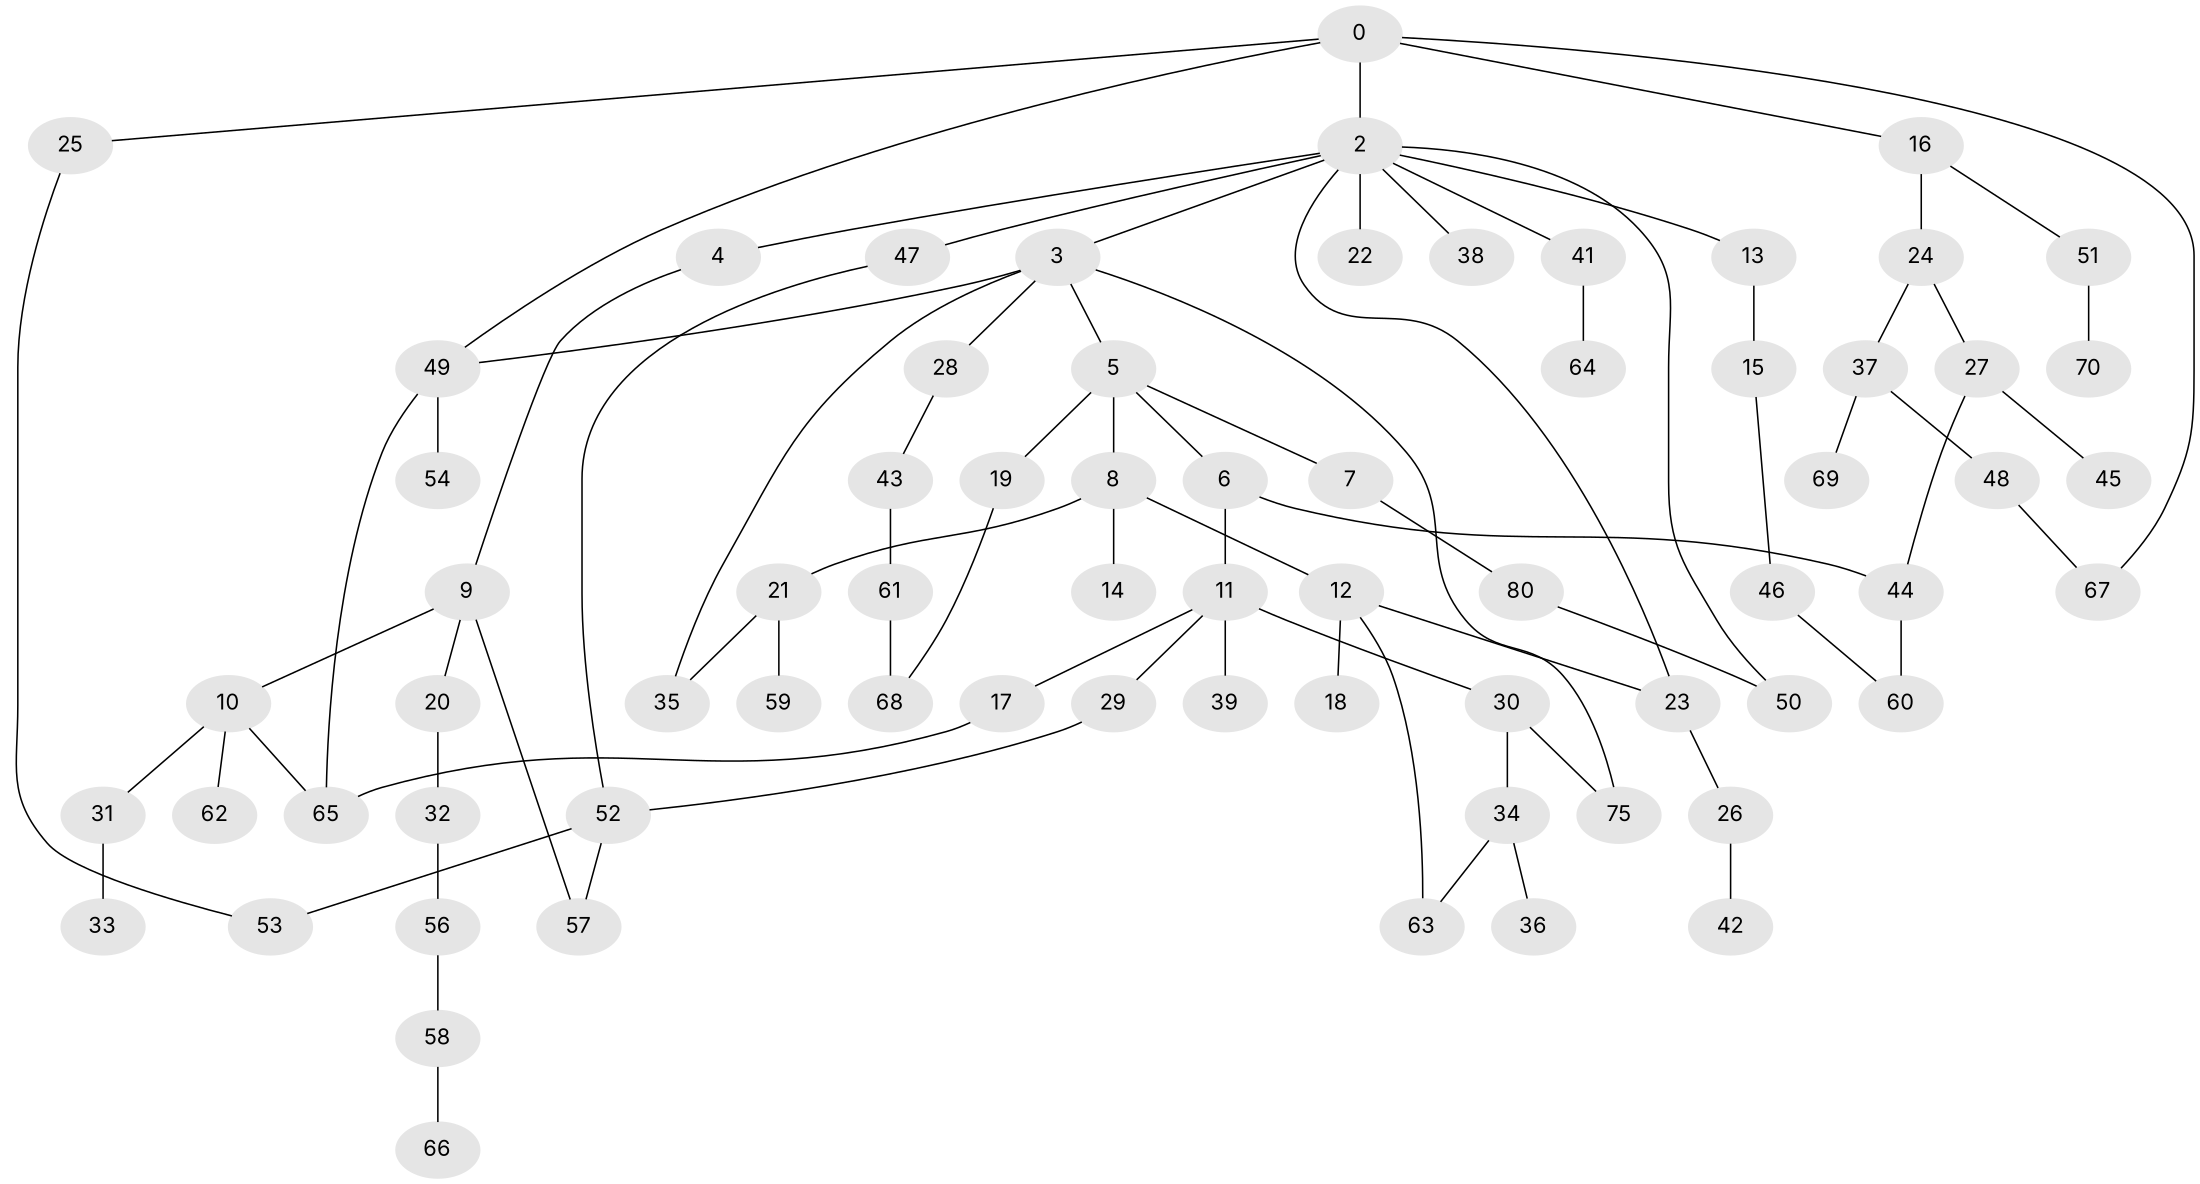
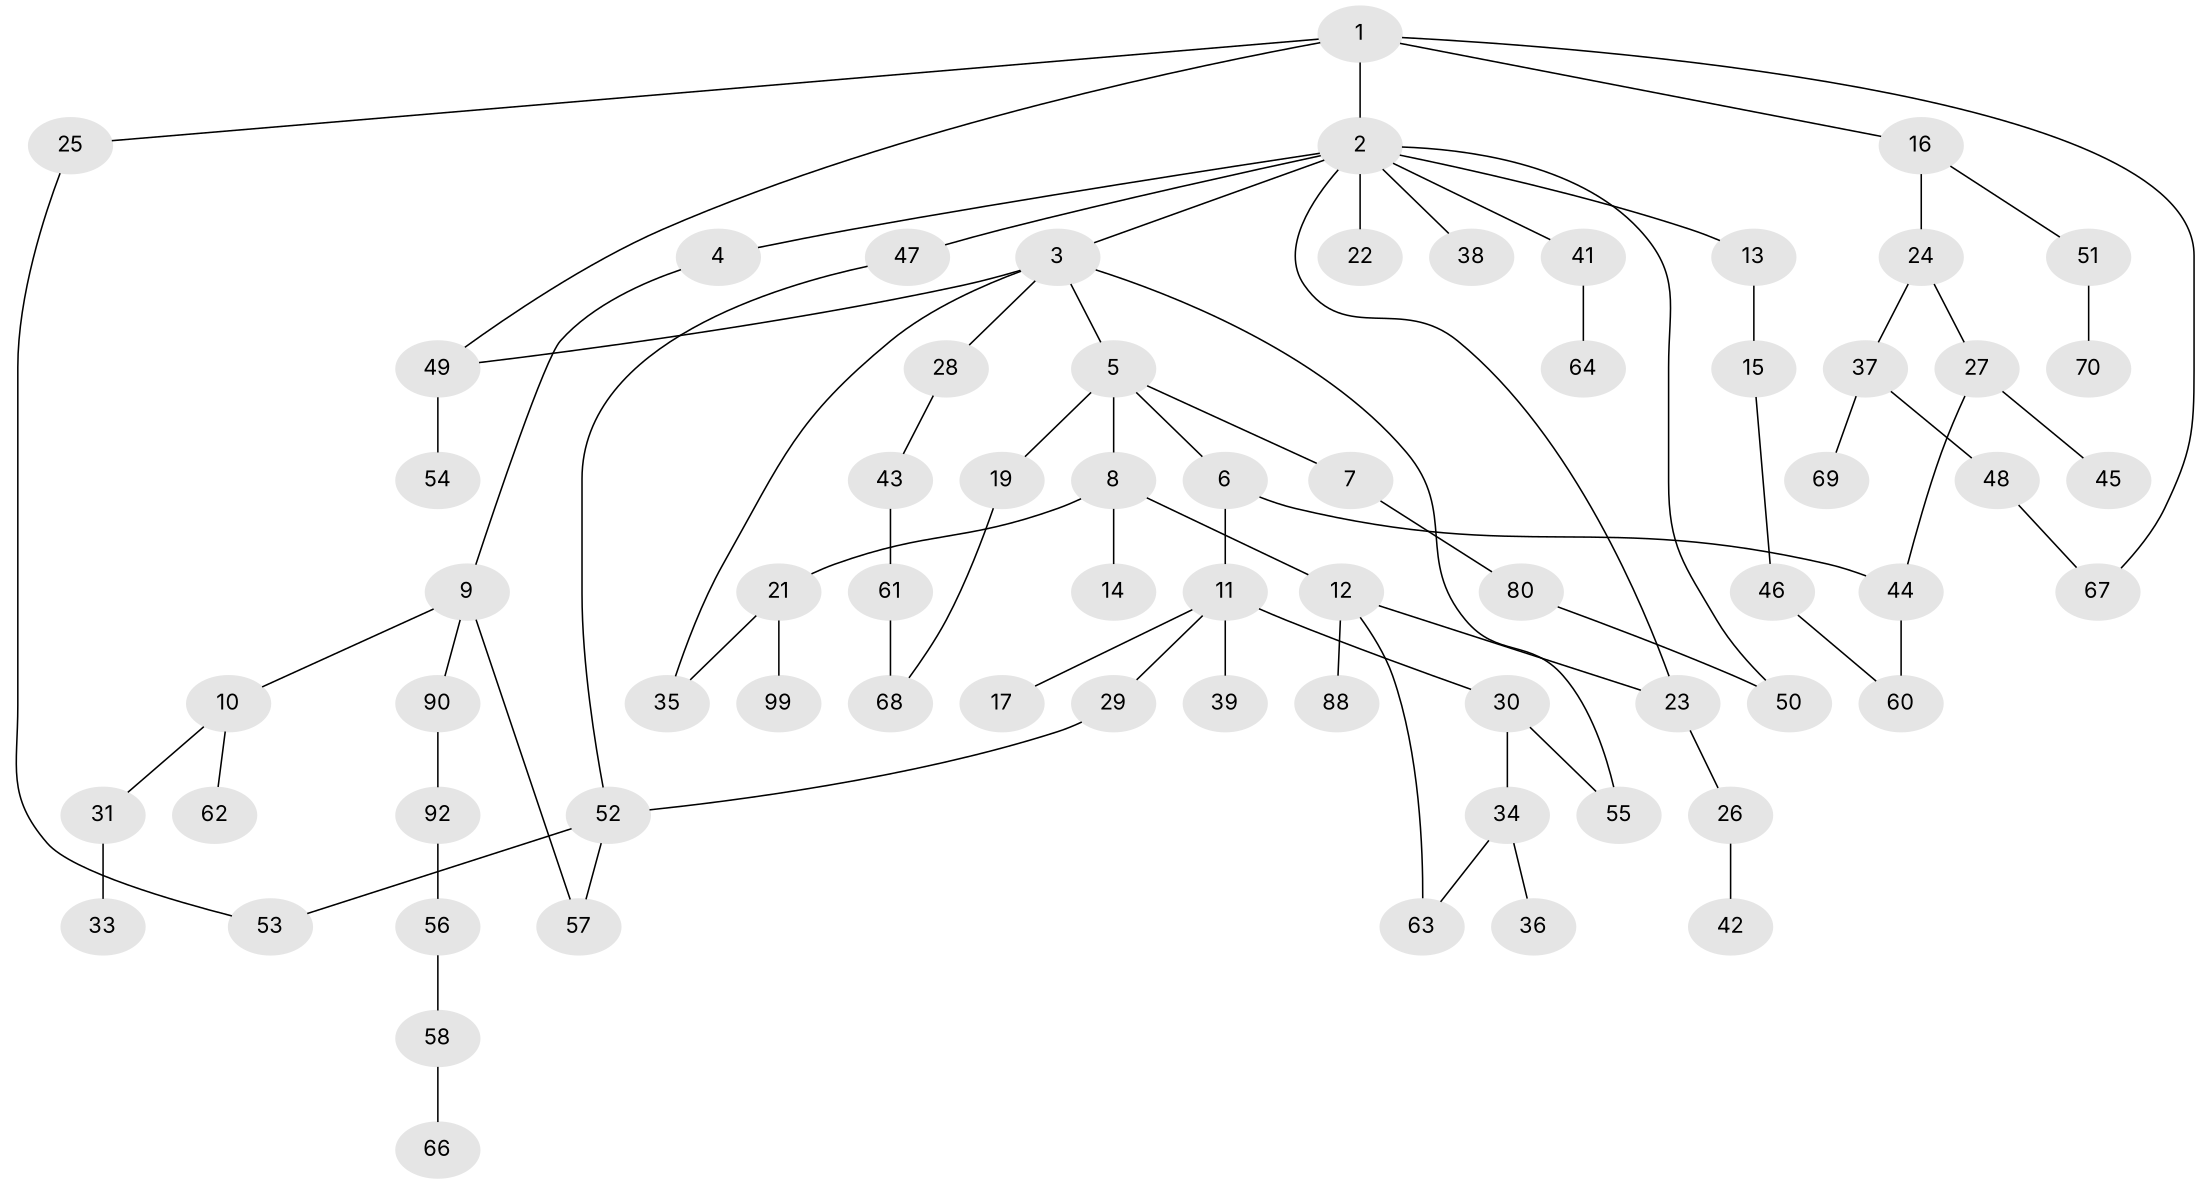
(1360, 34) -> (1360, 34)
(438, 704) -> (438, 704)
(779, 704) -> (779, 704)
(1337, 704) -> (1337, 704)
(326, 815) -> none
(438, 815) -> (438, 815)
(1619, 815) -> (1619, 815)
